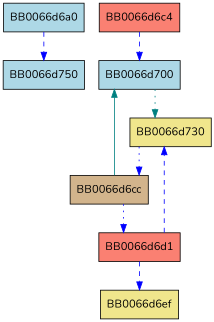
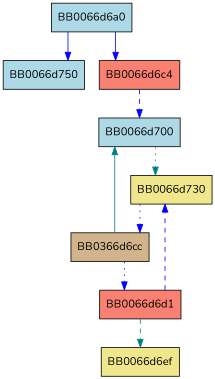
(44, 42) -> (68, 42)
none -> (116, 42)
(109, 190) -> (110, 247)
(140, 272) -> (140, 329)
